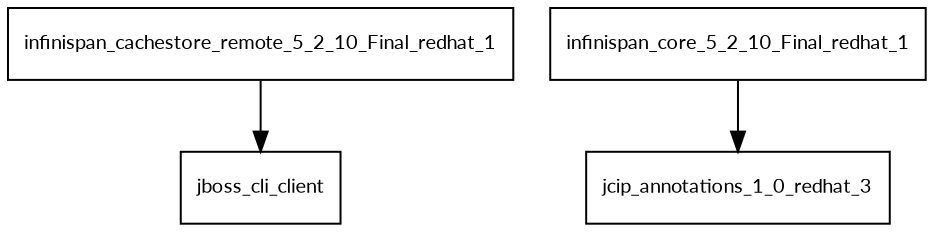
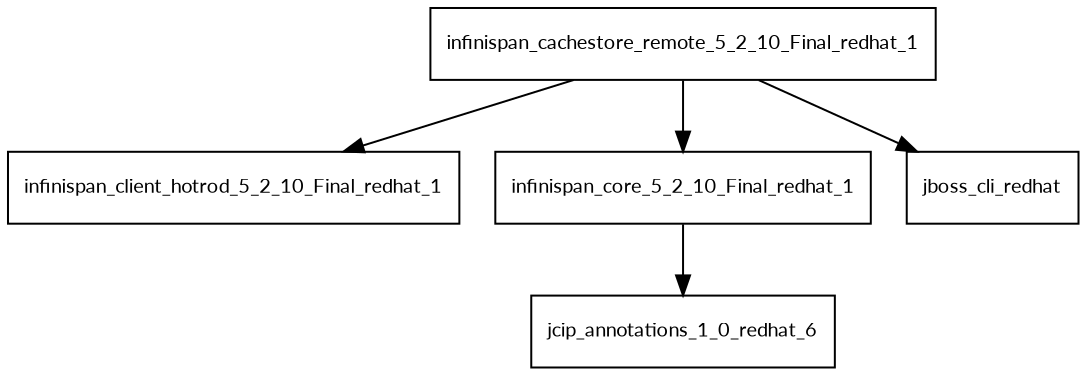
none -> (683, 106)
none -> (234, 188)
(261, 188) -> (993, 188)
(738, 188) -> (683, 332)
